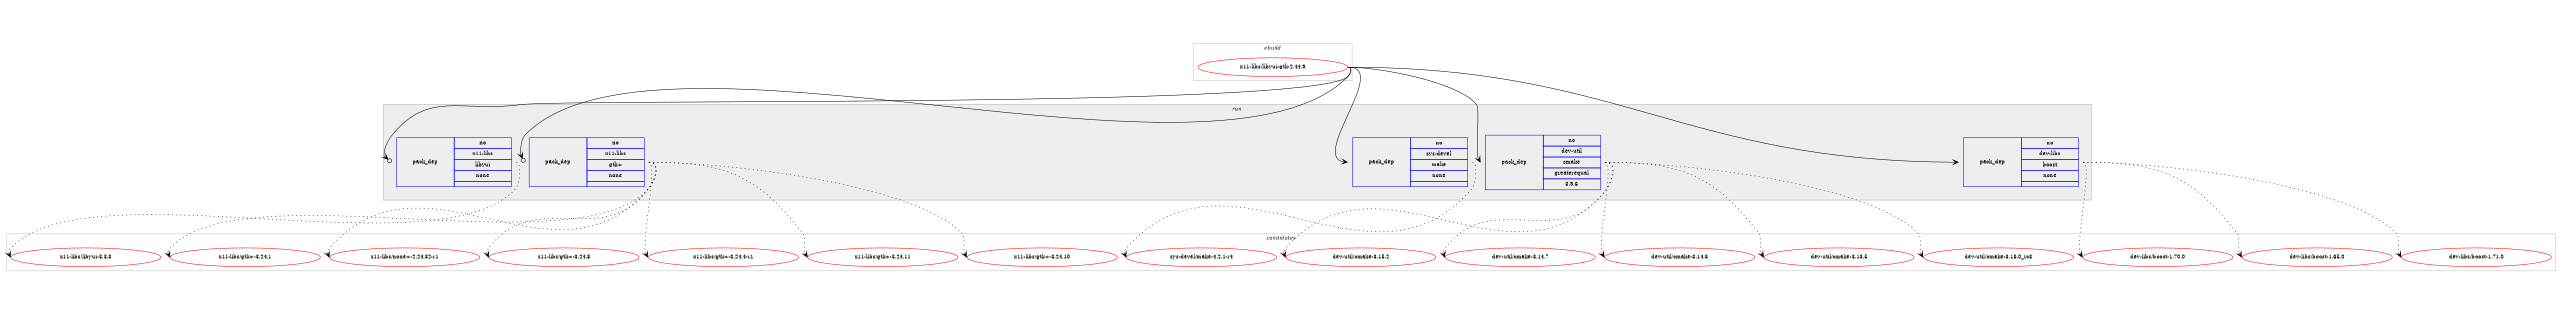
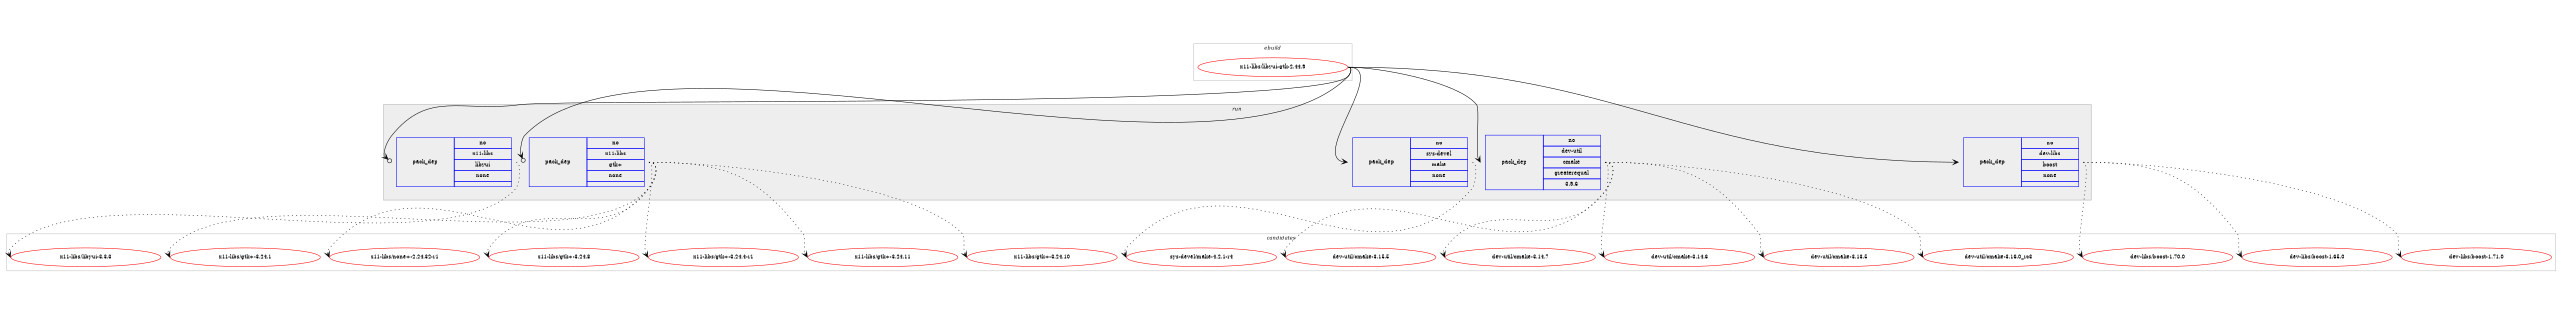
(1361, 257) -> (1361, 257)
